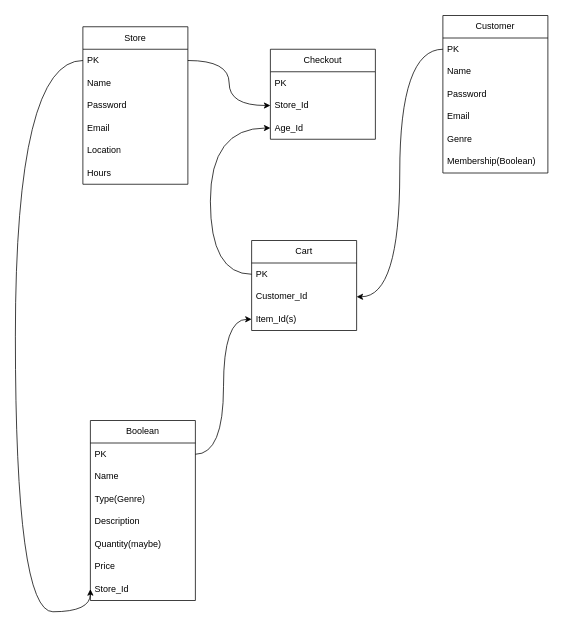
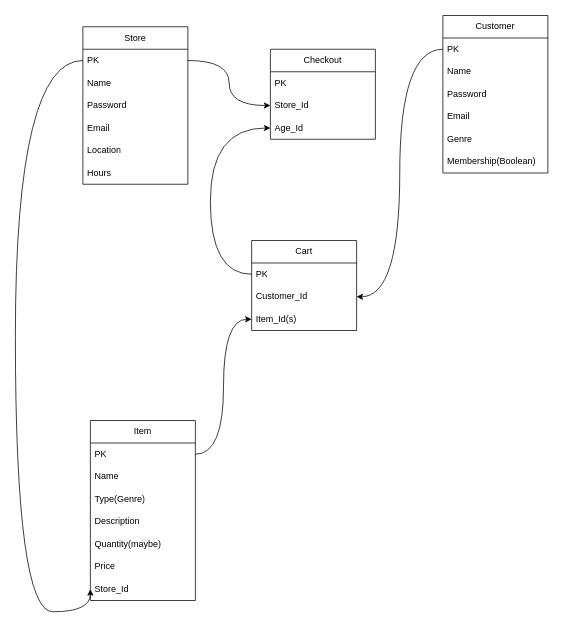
(143, 432) -> (143, 432)
